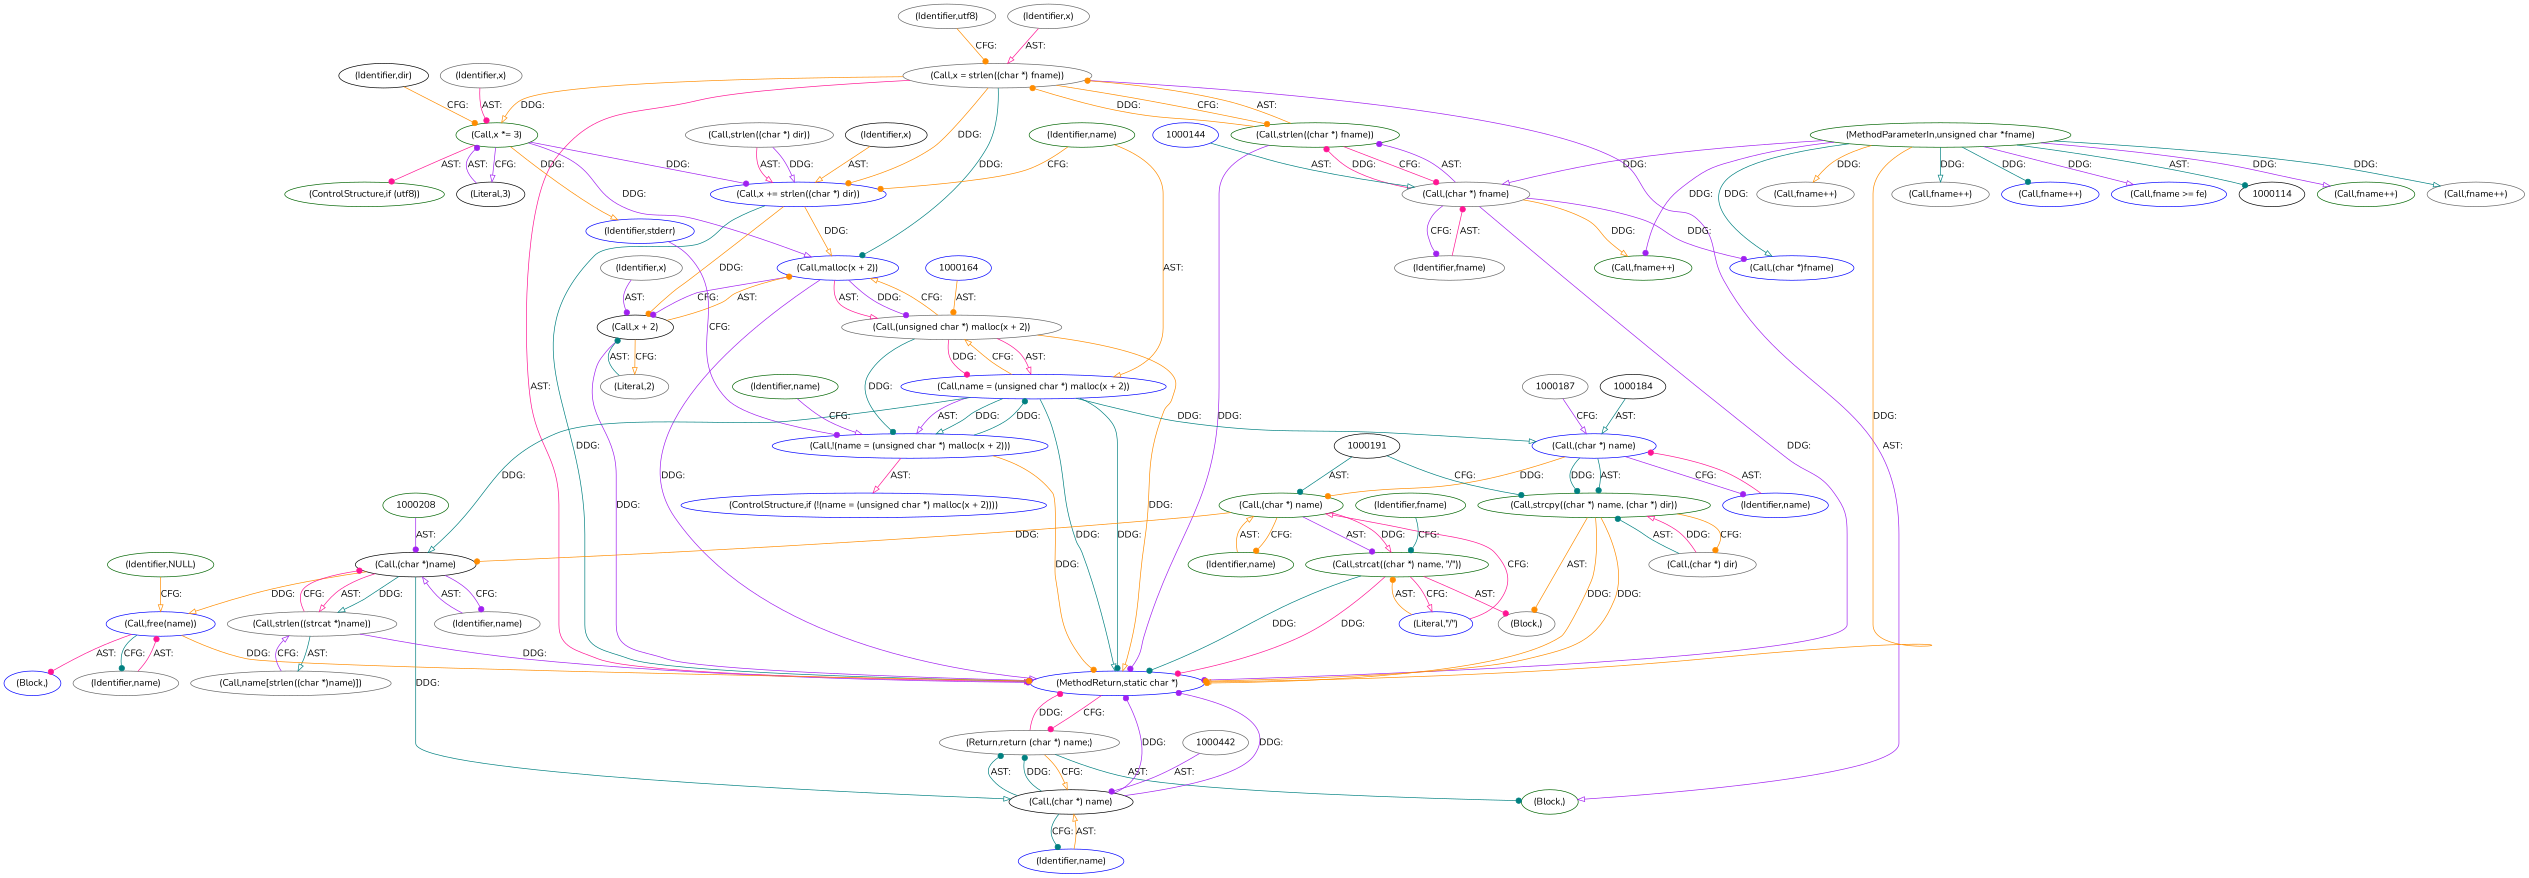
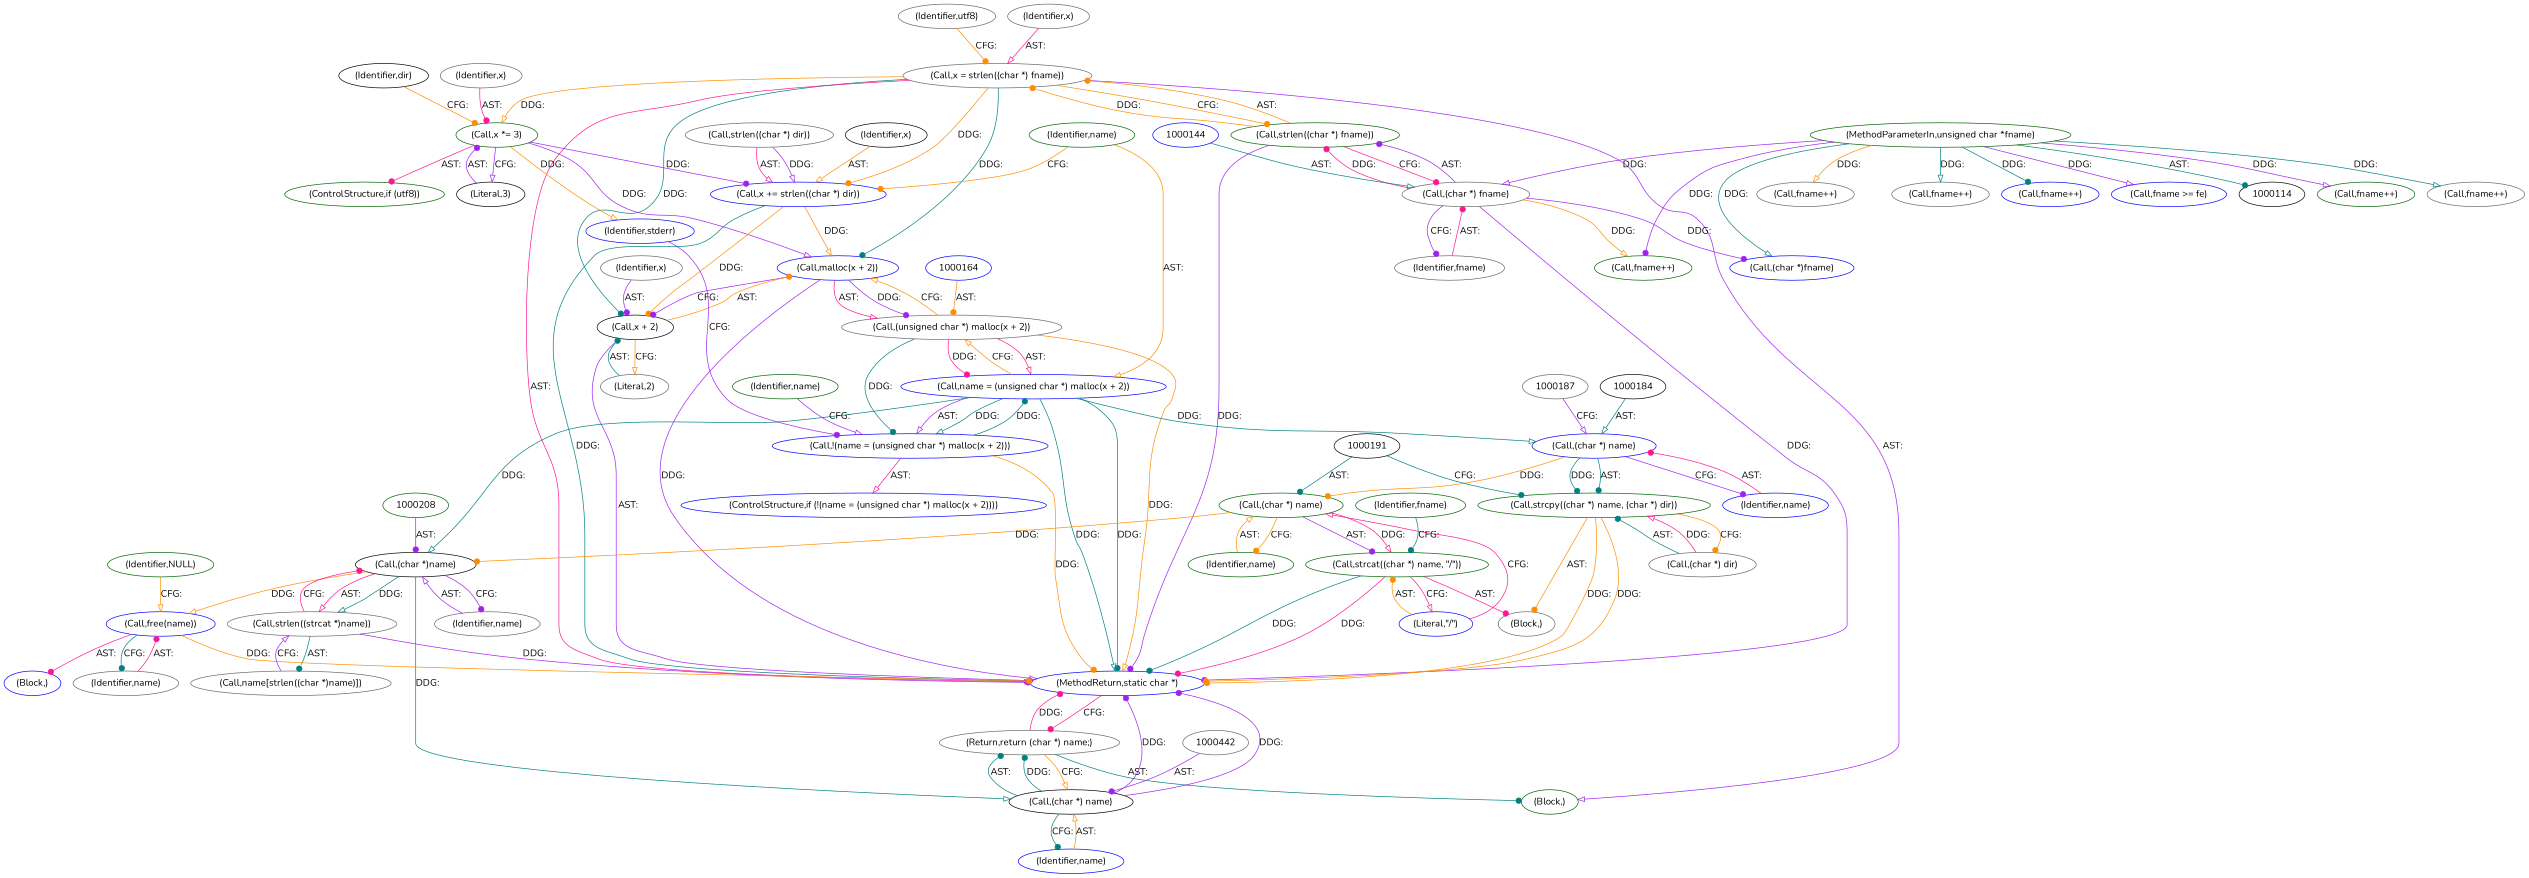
none -> (669, 136)
(630, 505) -> (630, 505)
(1851, 647) -> none
(307, 651) -> (307, 651)
